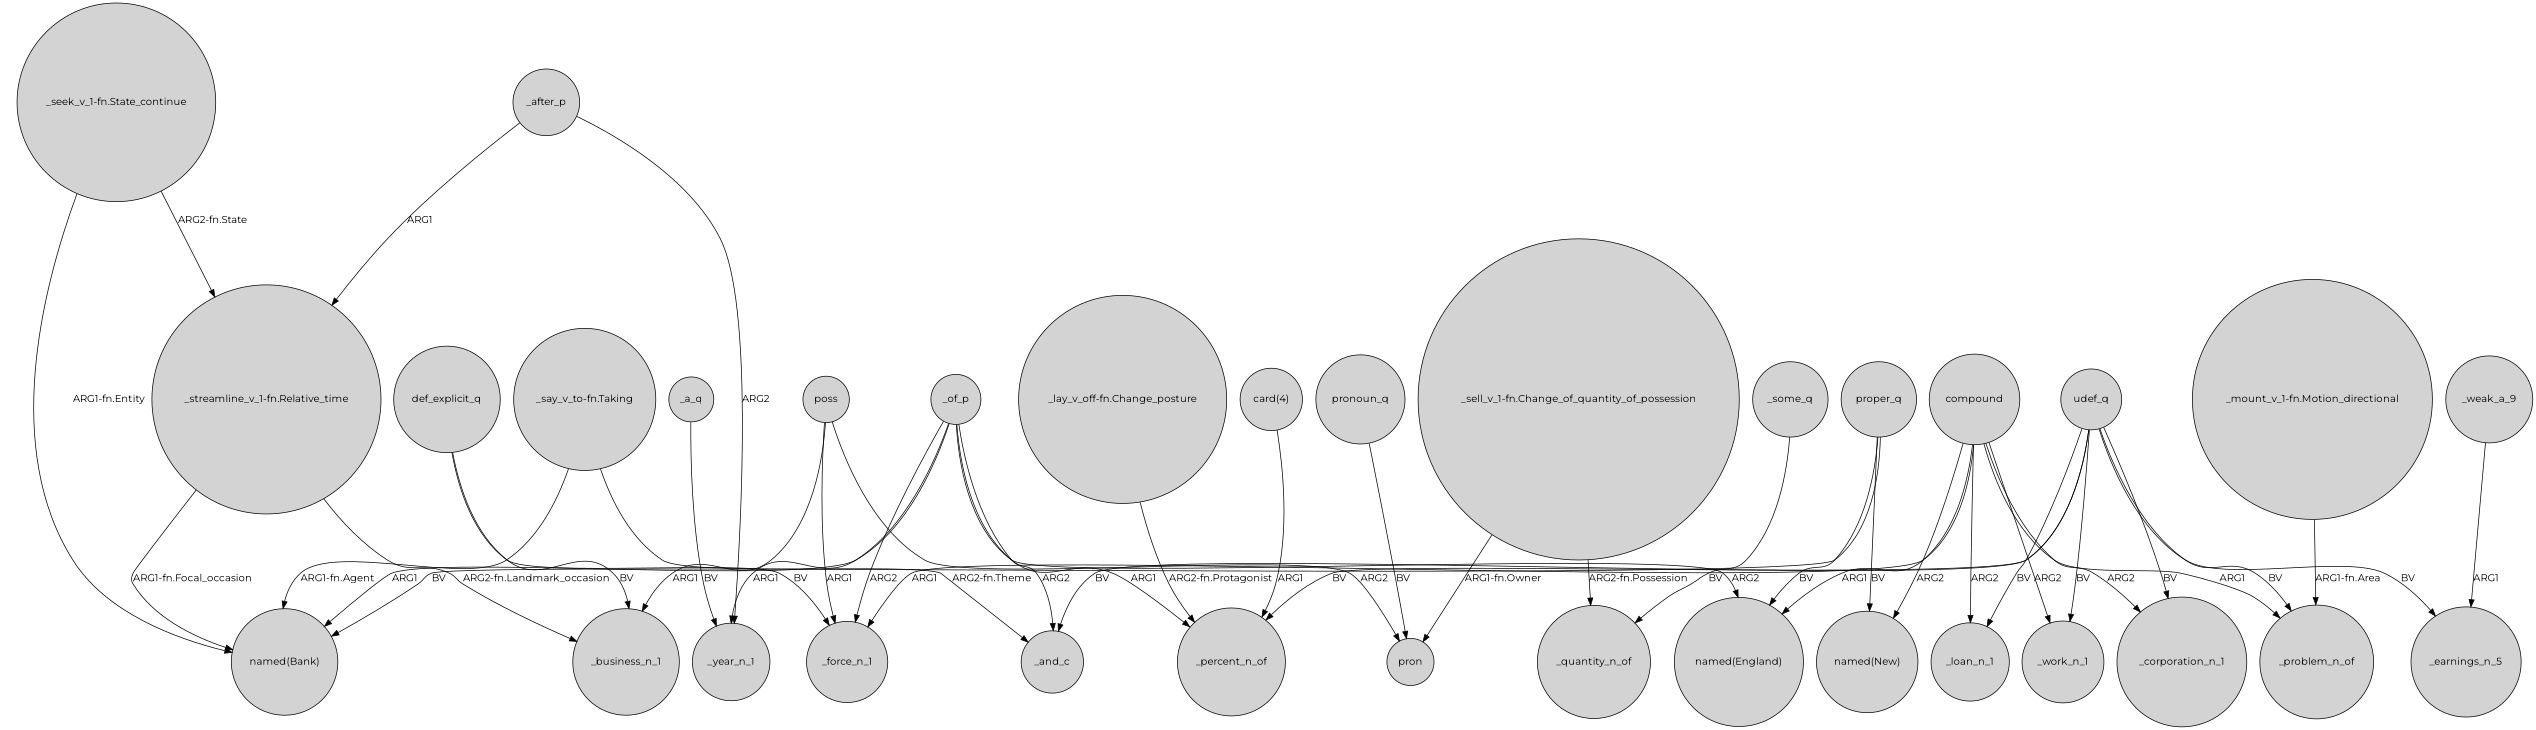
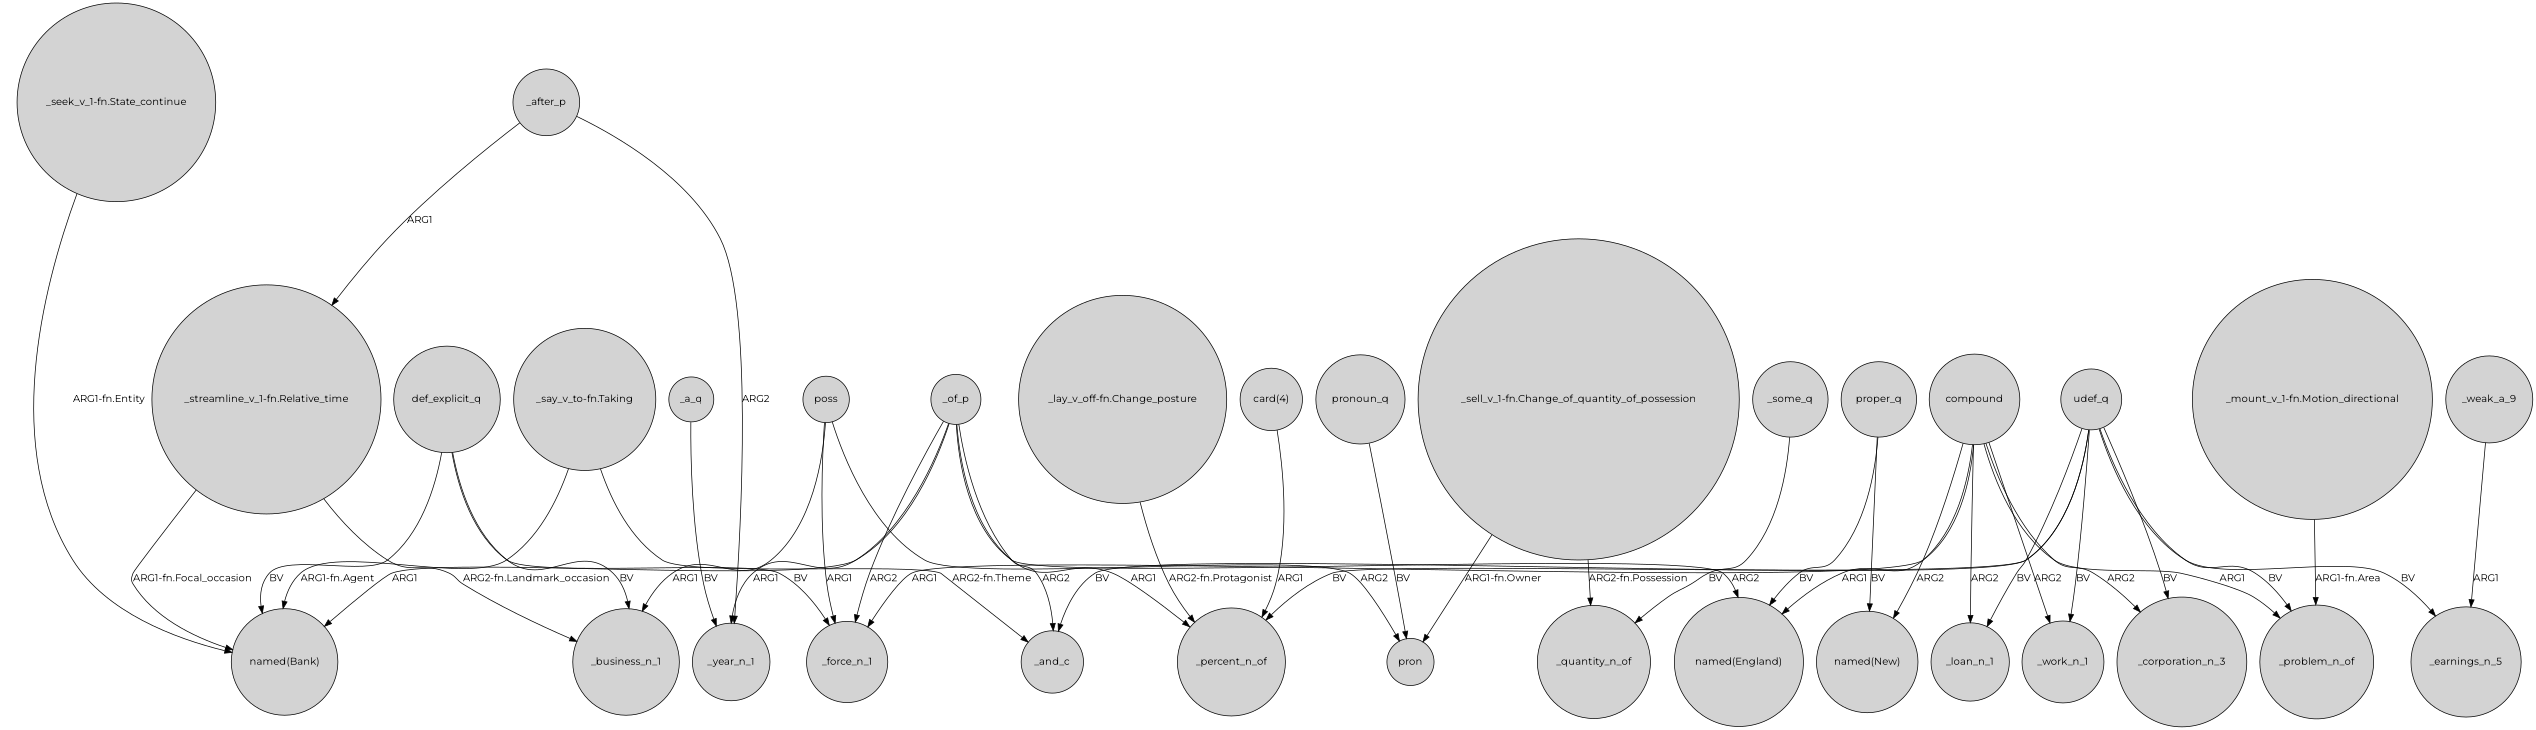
(186, 241) -> none
(1145, 571) -> (396, 552)
(2182, 662) -> (2182, 662)
